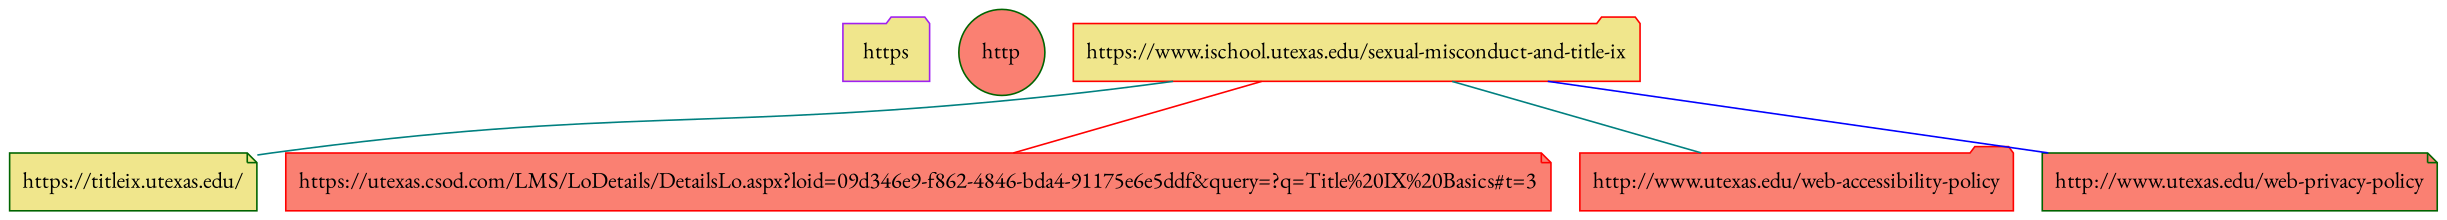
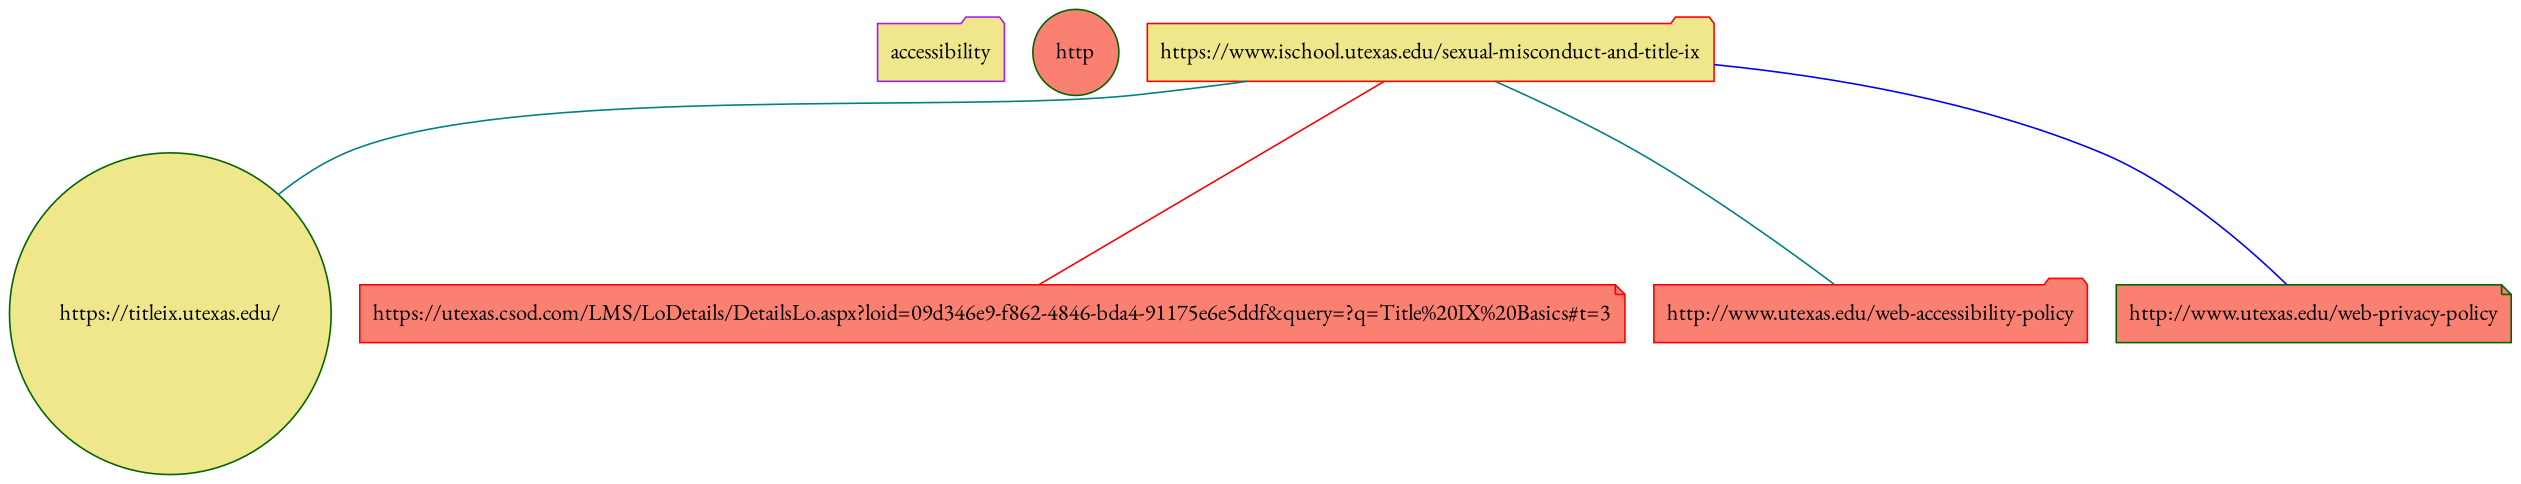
(886, 52) -> (941, 52)
(133, 182) -> (170, 314)
